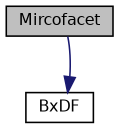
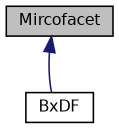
(70, 57) -> (49, 72)
